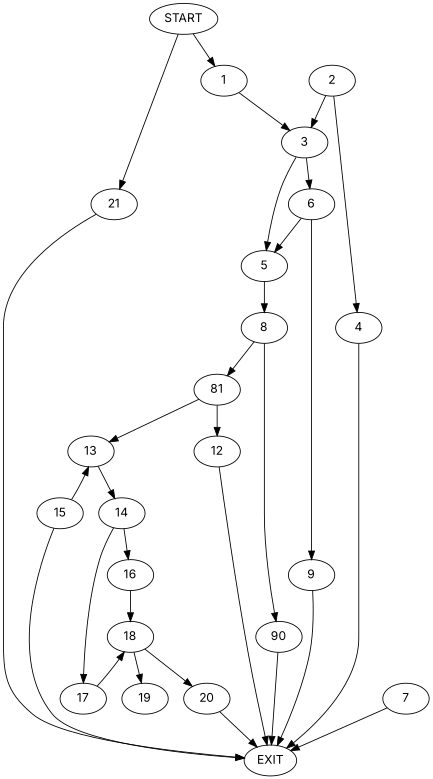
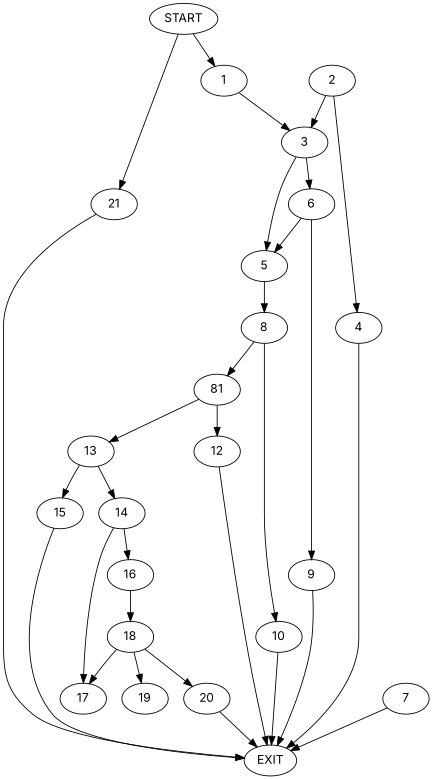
(79, 487) -> (72, 477)
(279, 637) -> (279, 637)
(109, 673) -> (105, 663)
